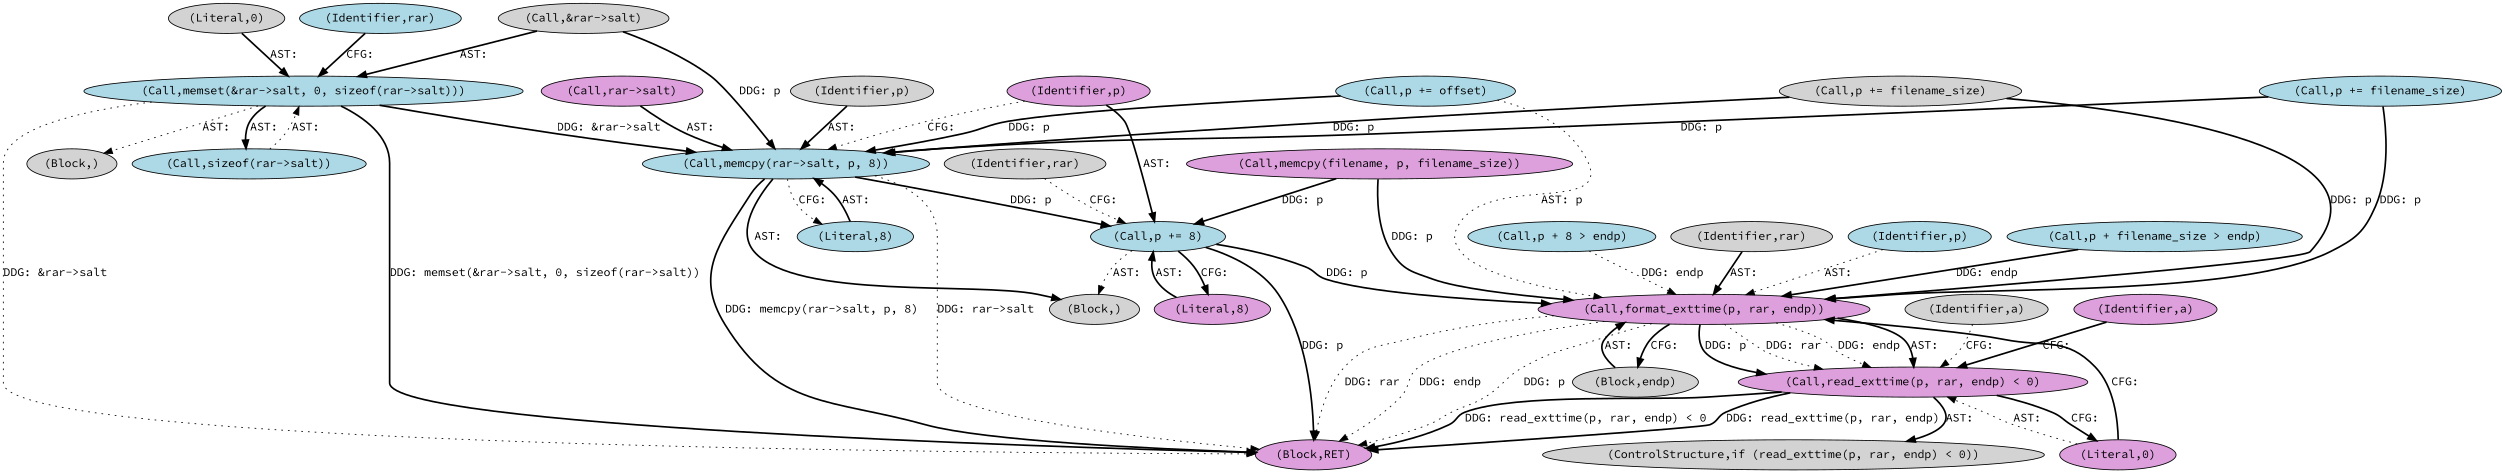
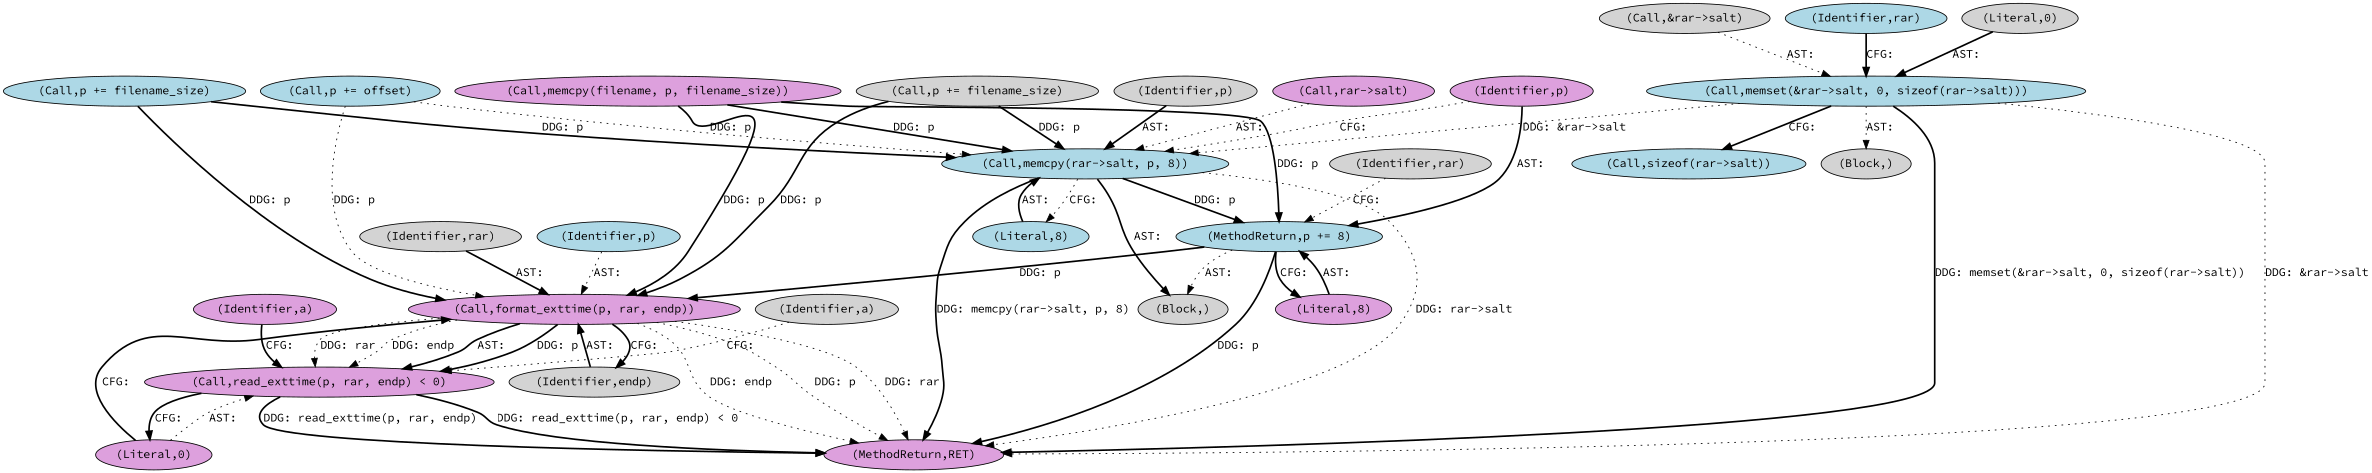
(452, 53) -> (1770, 53)
(706, 73) -> (865, 127)
(1095, 112) -> (688, 131)
(268, 128) -> (1806, 128)
(533, 130) -> (1469, 128)
(680, 131) -> (1226, 126)
(285, 133) -> none
(1562, 200) -> (354, 200)
(1158, 237) -> (1279, 237)
(1562, 237) -> none
(2155, 237) -> none
(1635, 382) -> (594, 382)
(1314, 455) -> (914, 455)
(1793, 455) -> none
